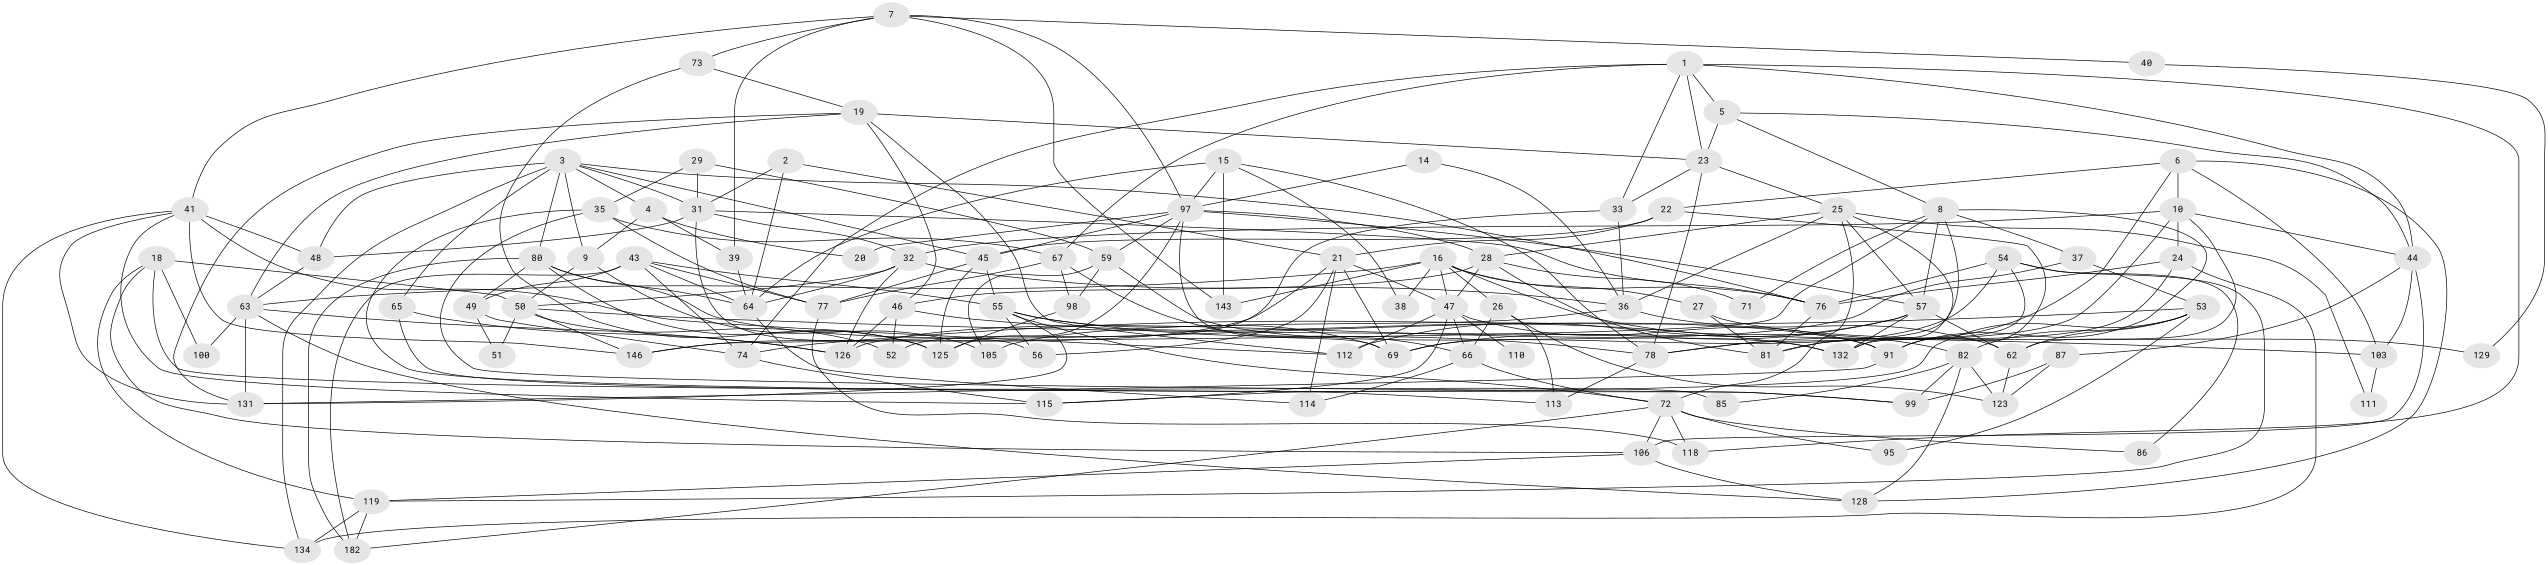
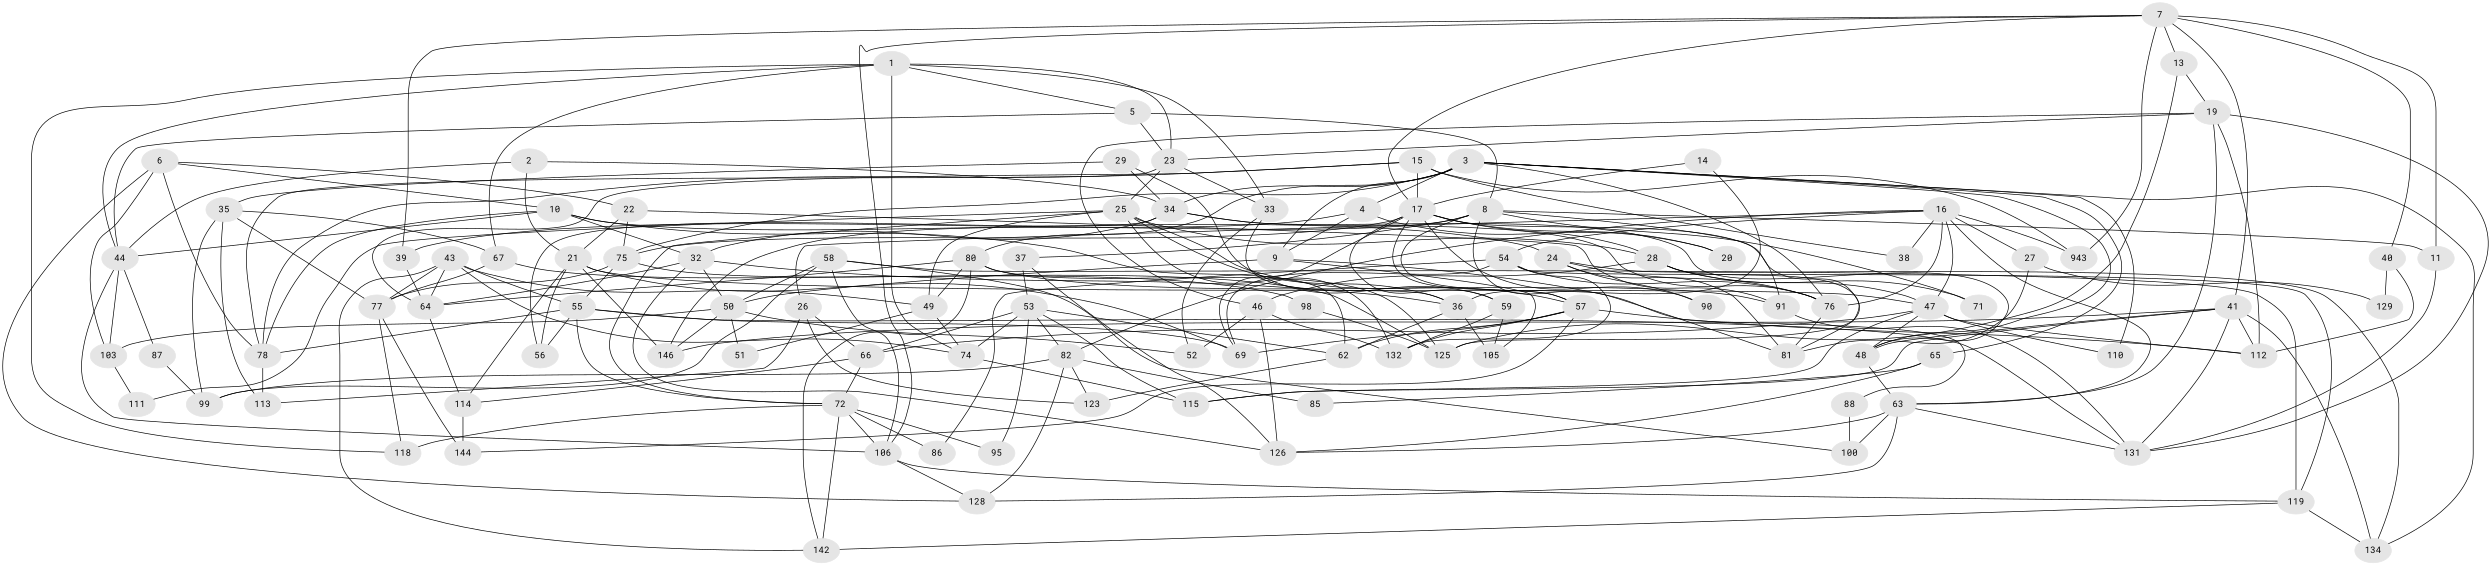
none -> (1295, 29)
(697, 64) -> (2179, 64)
none -> (1868, 184)
(697, 210) -> (1170, 210)
(1186, 210) -> (1417, 210)
none -> (1720, 223)
(768, 234) -> (321, 176)
none -> (947, 246)
(157, 258) -> (829, 258)
(983, 258) -> (622, 258)
none -> (2436, 258)
(1094, 276) -> none
(1224, 307) -> (2079, 258)
none -> (1707, 307)
(1167, 316) -> (922, 339)
none -> (2370, 330)
(1669, 331) -> (1896, 331)
(2031, 380) -> none
none -> (1850, 404)
none -> (463, 453)
(352, 551) -> (821, 551)
